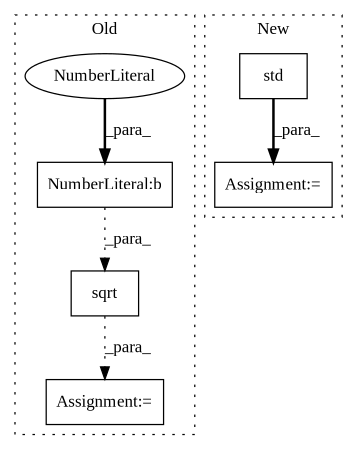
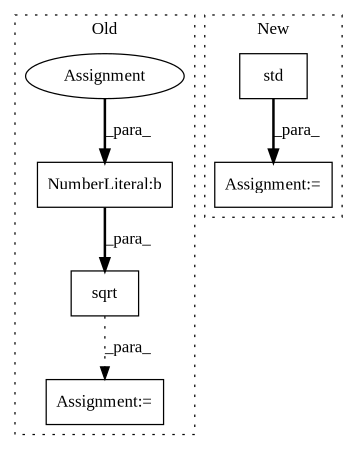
(105, 76) -> (105, 76)
(105, 233) -> (105, 233)
